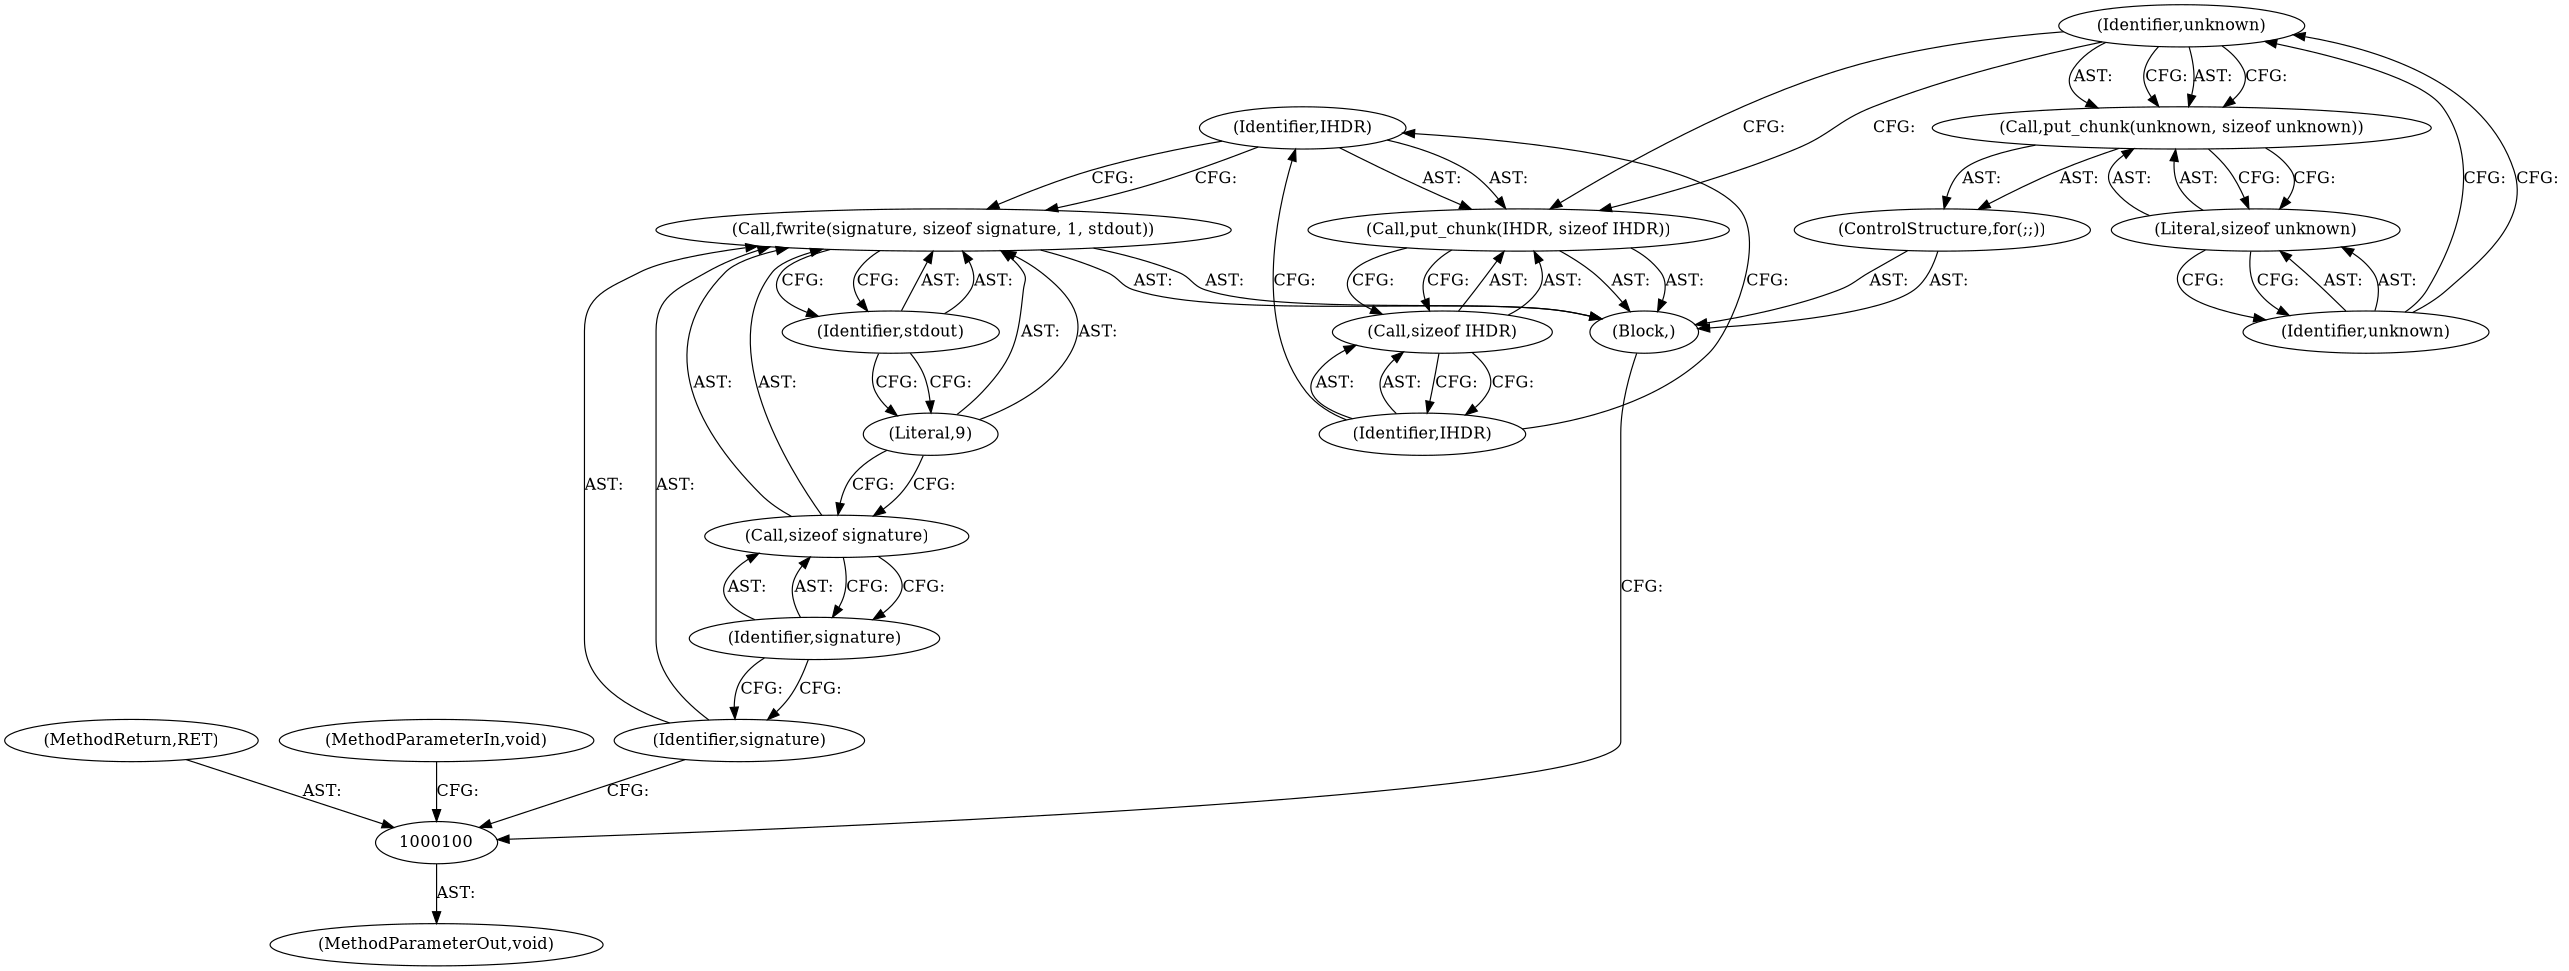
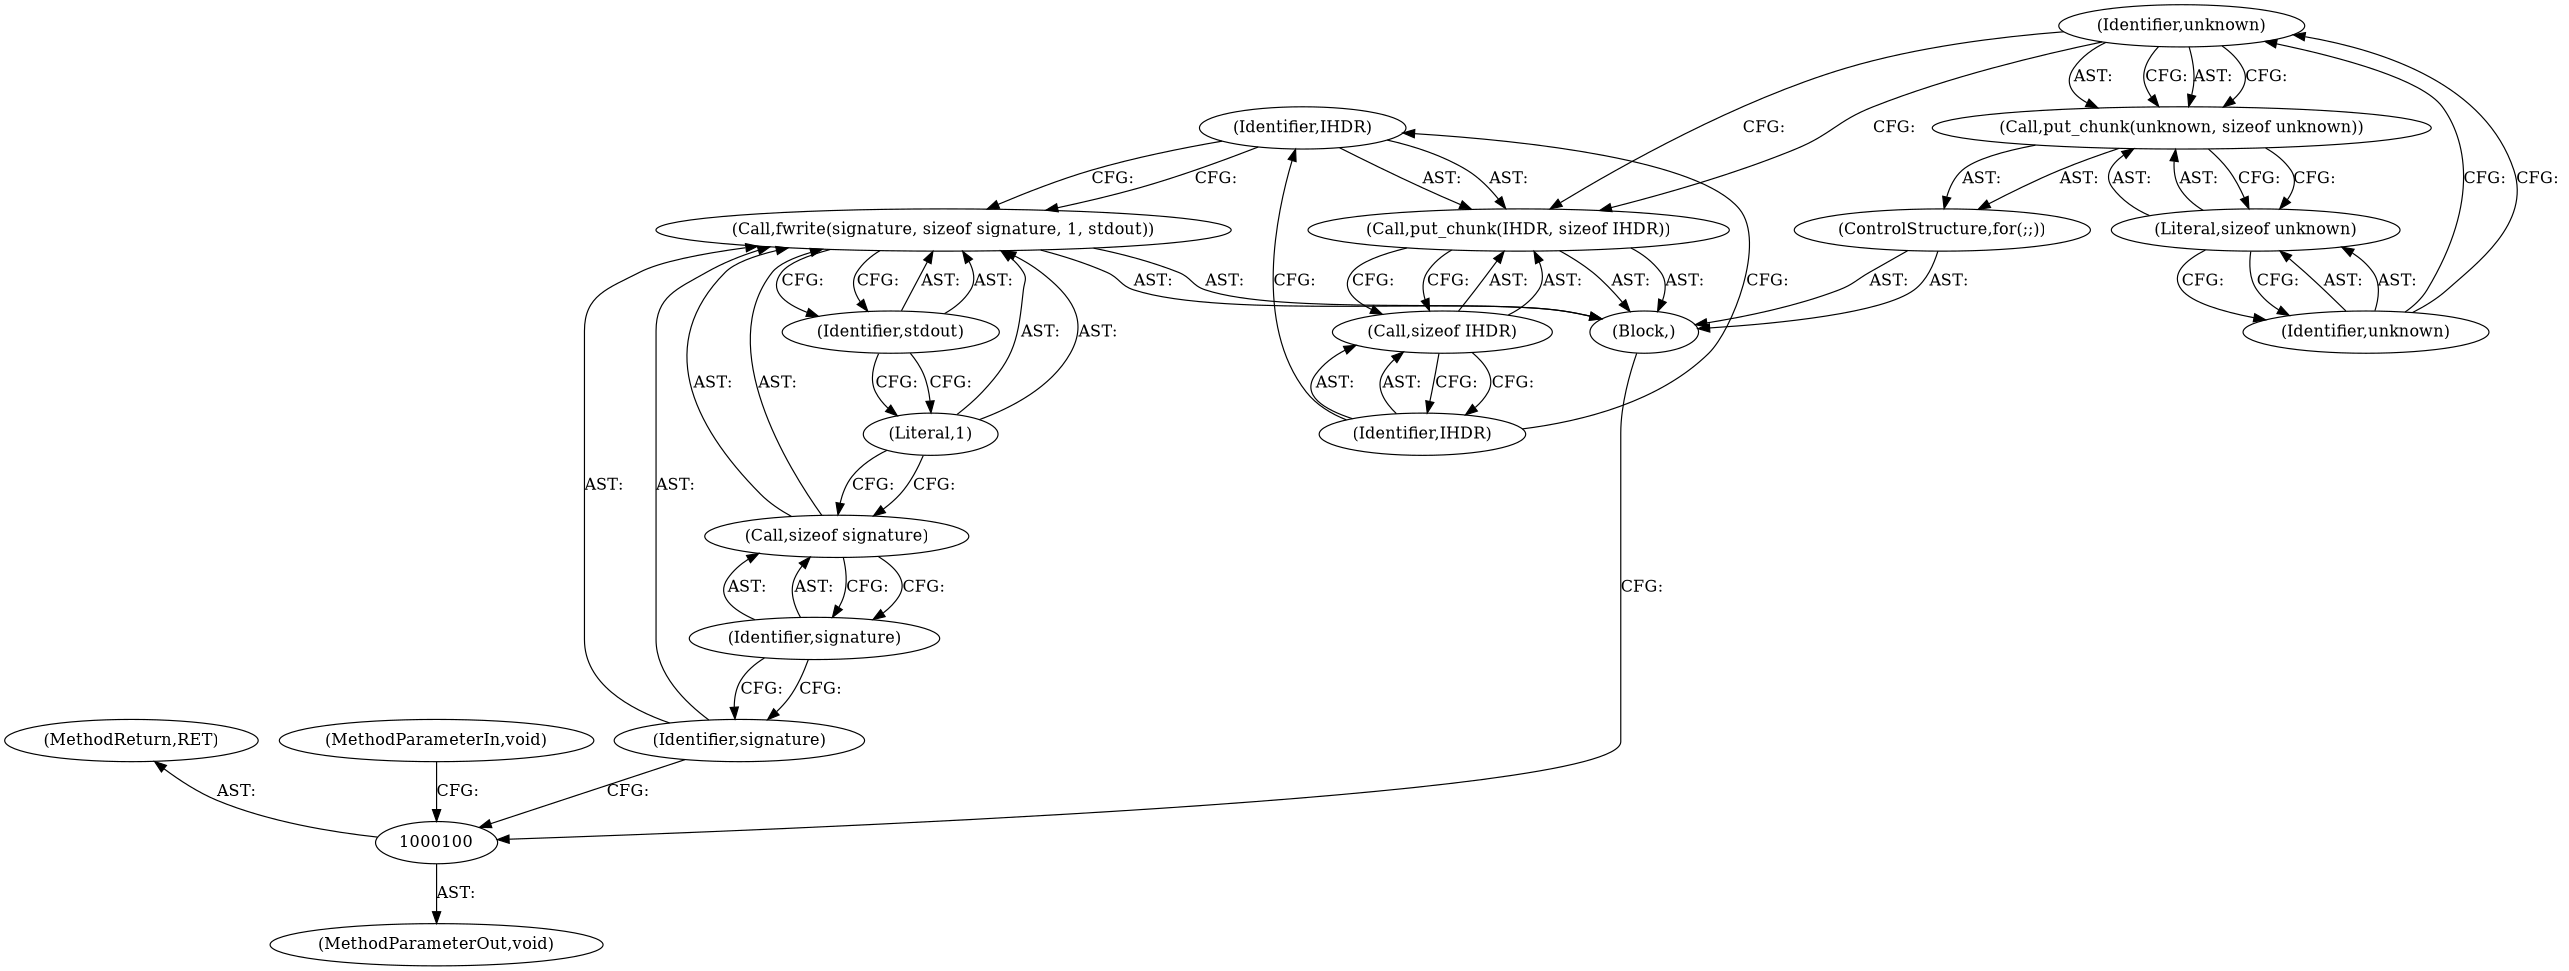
(931, 434) -> (931, 434)
(284, 792) -> (266, 817)
